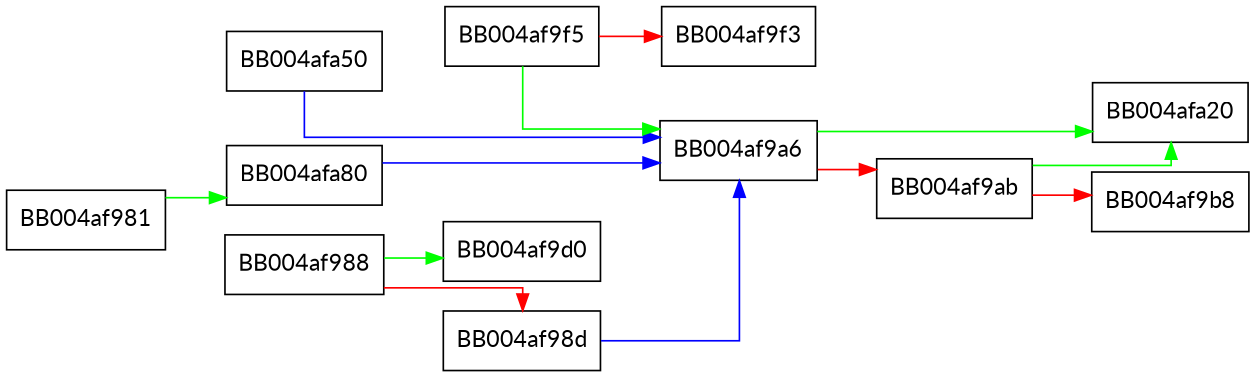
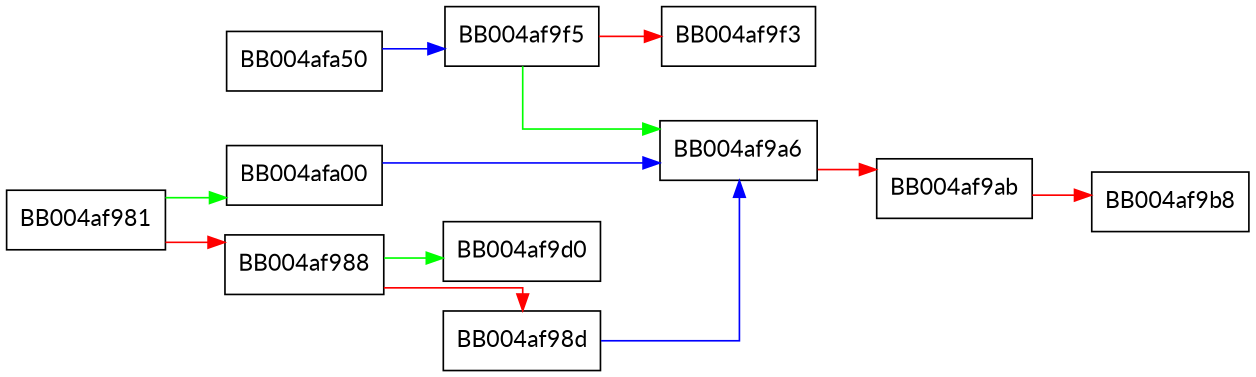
(1170, 112) -> none
(451, 137) -> (405, 49)
(304, 175) -> (304, 175)
none -> (187, 242)
